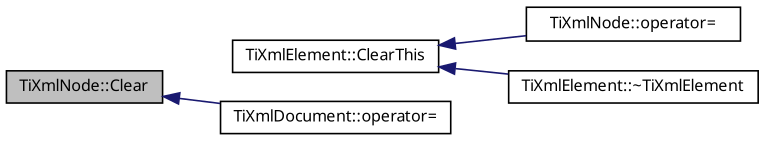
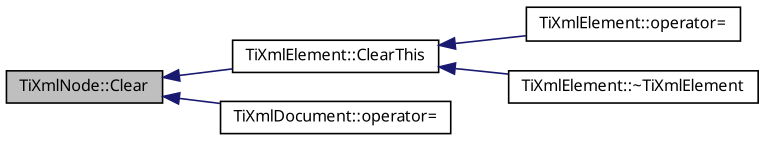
(633, 24) -> (633, 24)
none -> (206, 72)
